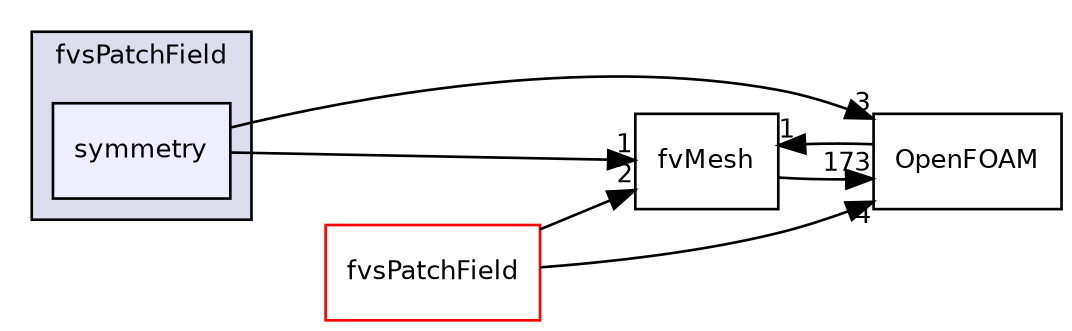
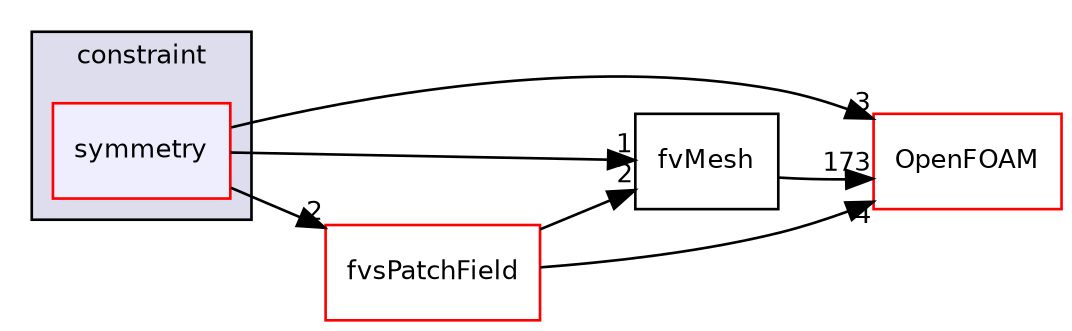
(142, 57) -> (142, 57)
(839, 144) -> none
(142, 151) -> (142, 151)
(968, 161) -> (968, 161)
none -> (269, 204)
